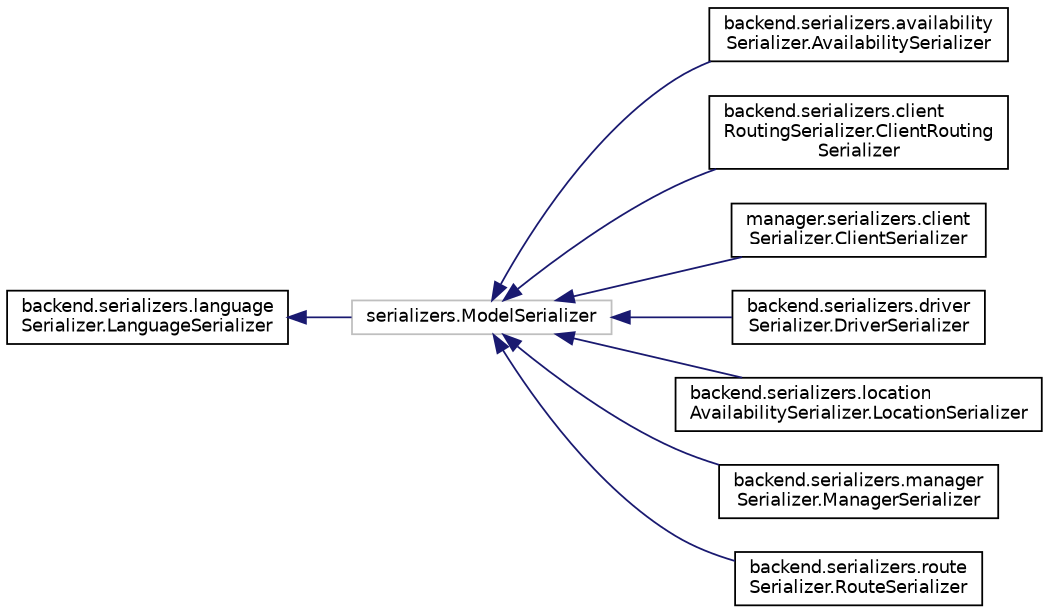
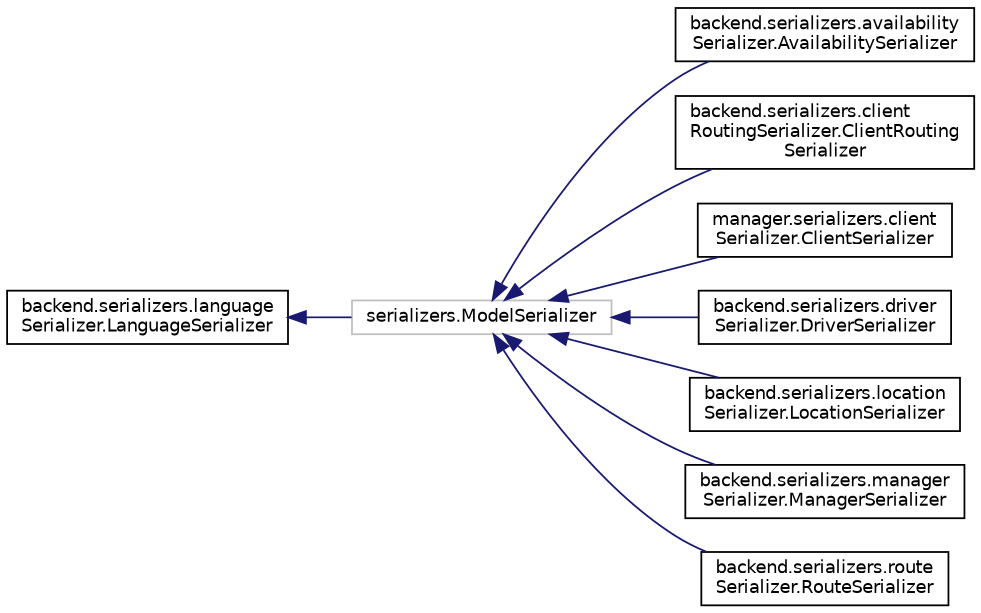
(859, 404) -> (825, 404)
